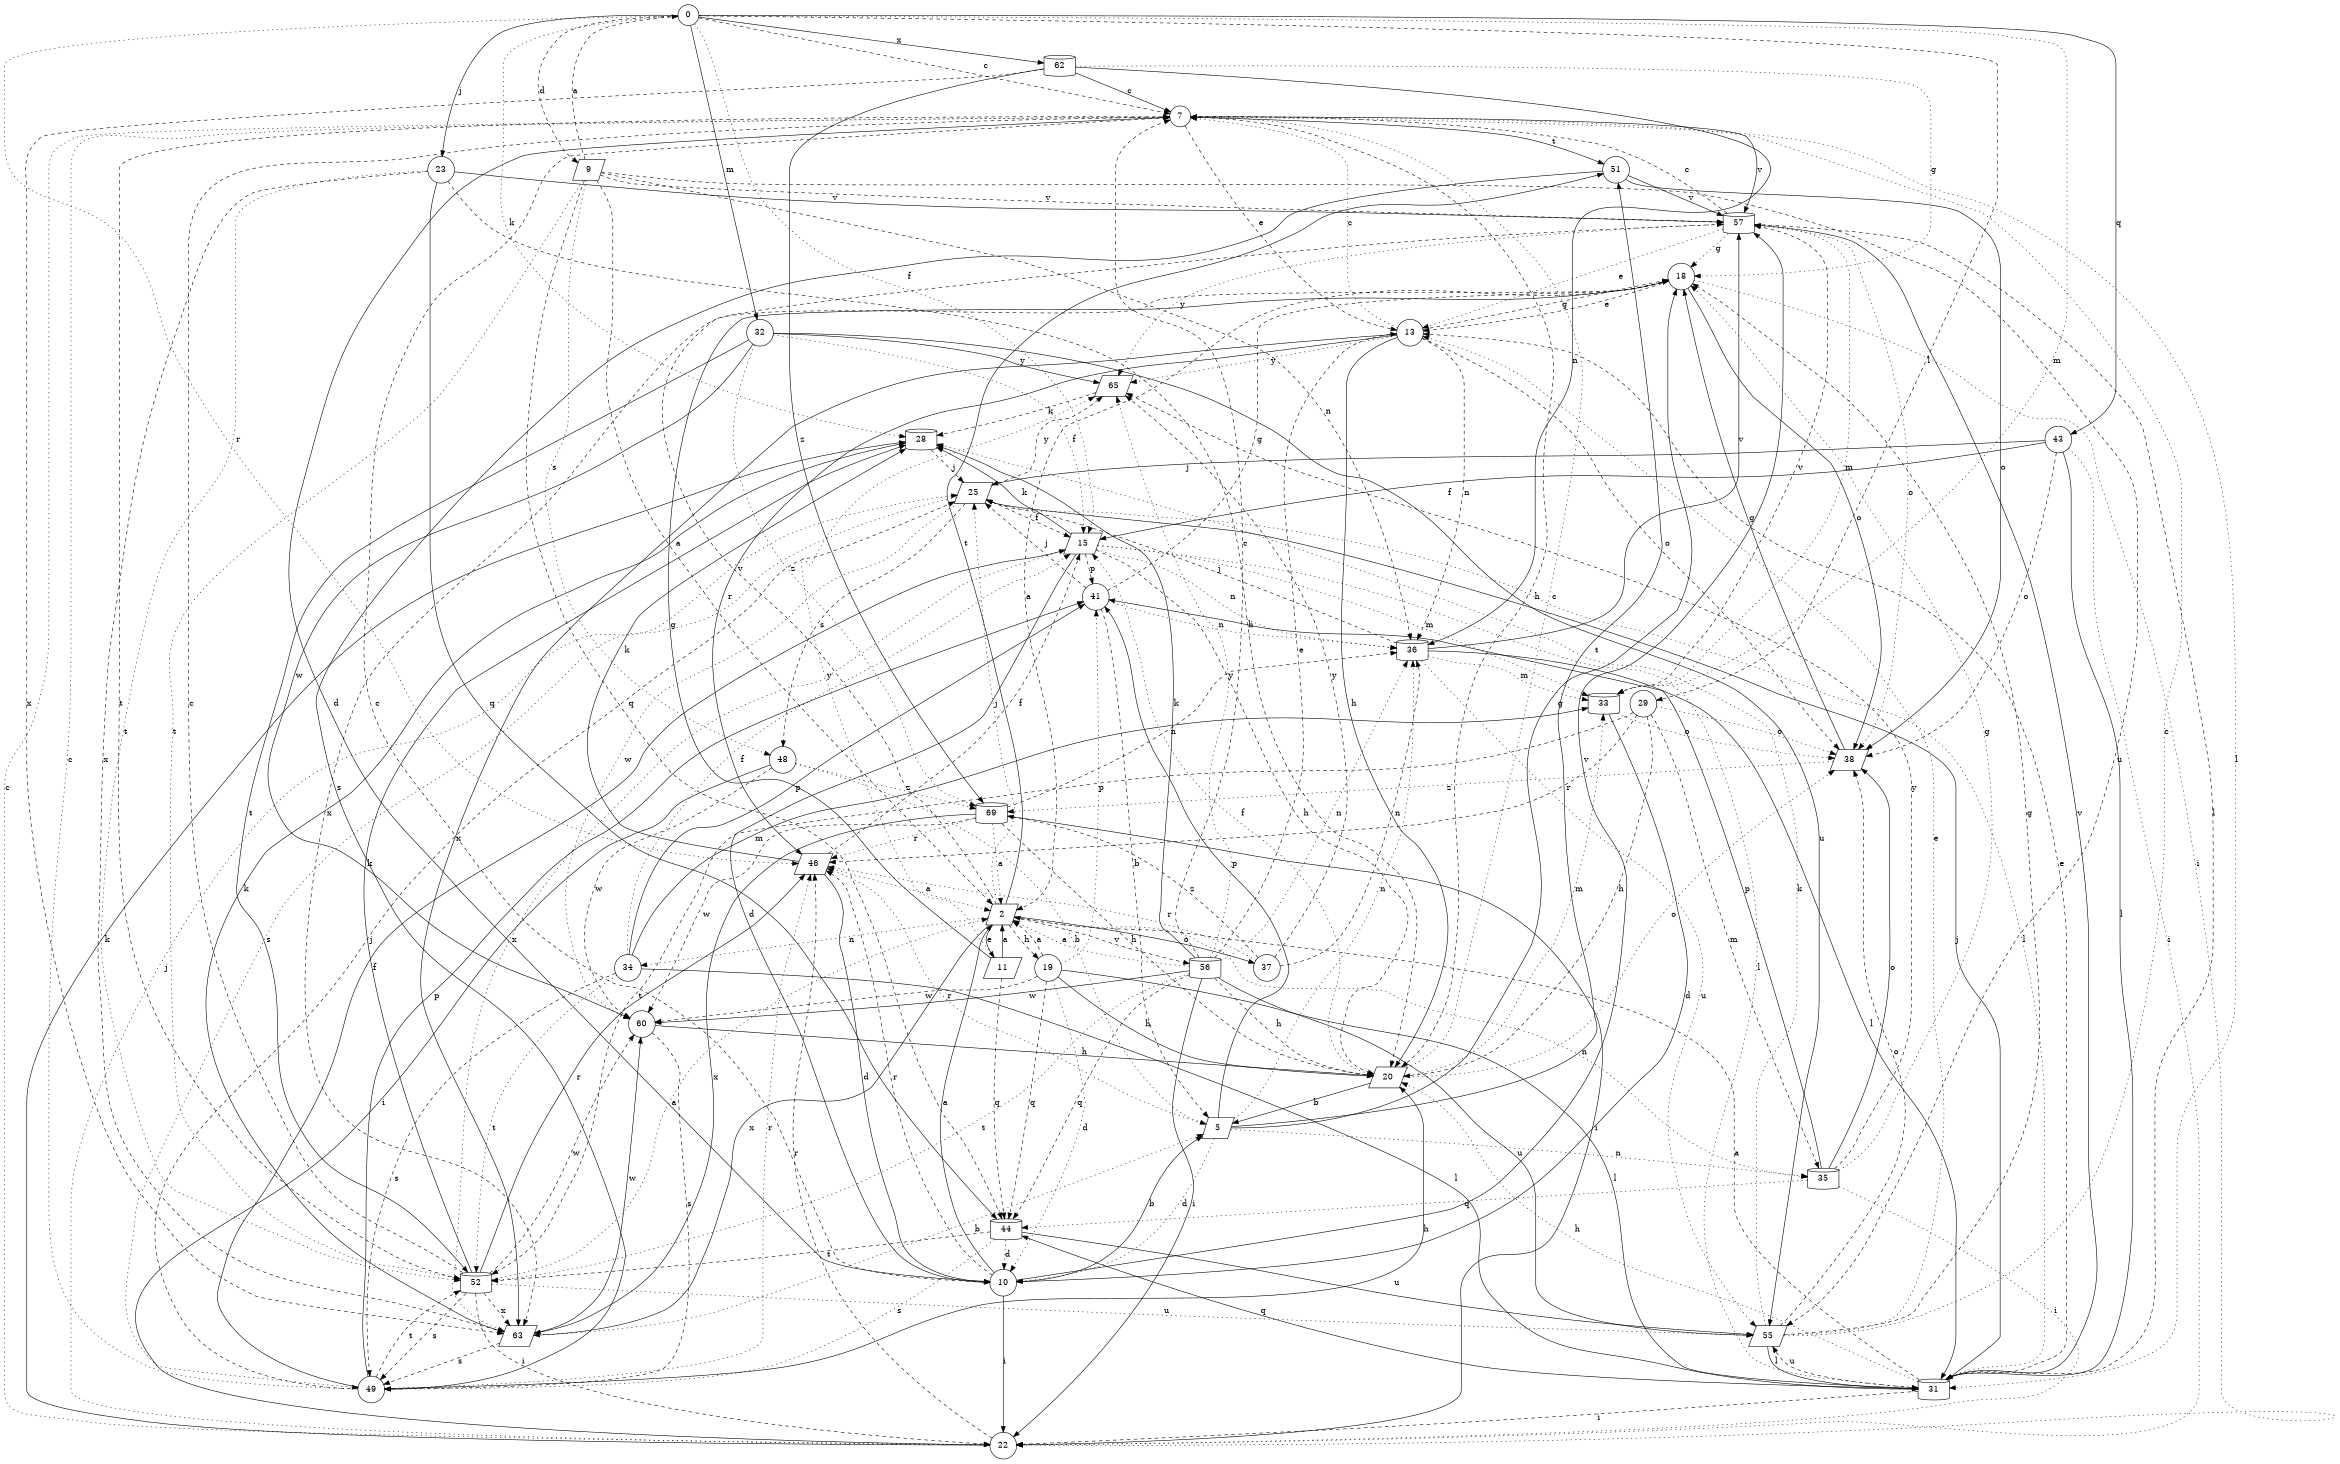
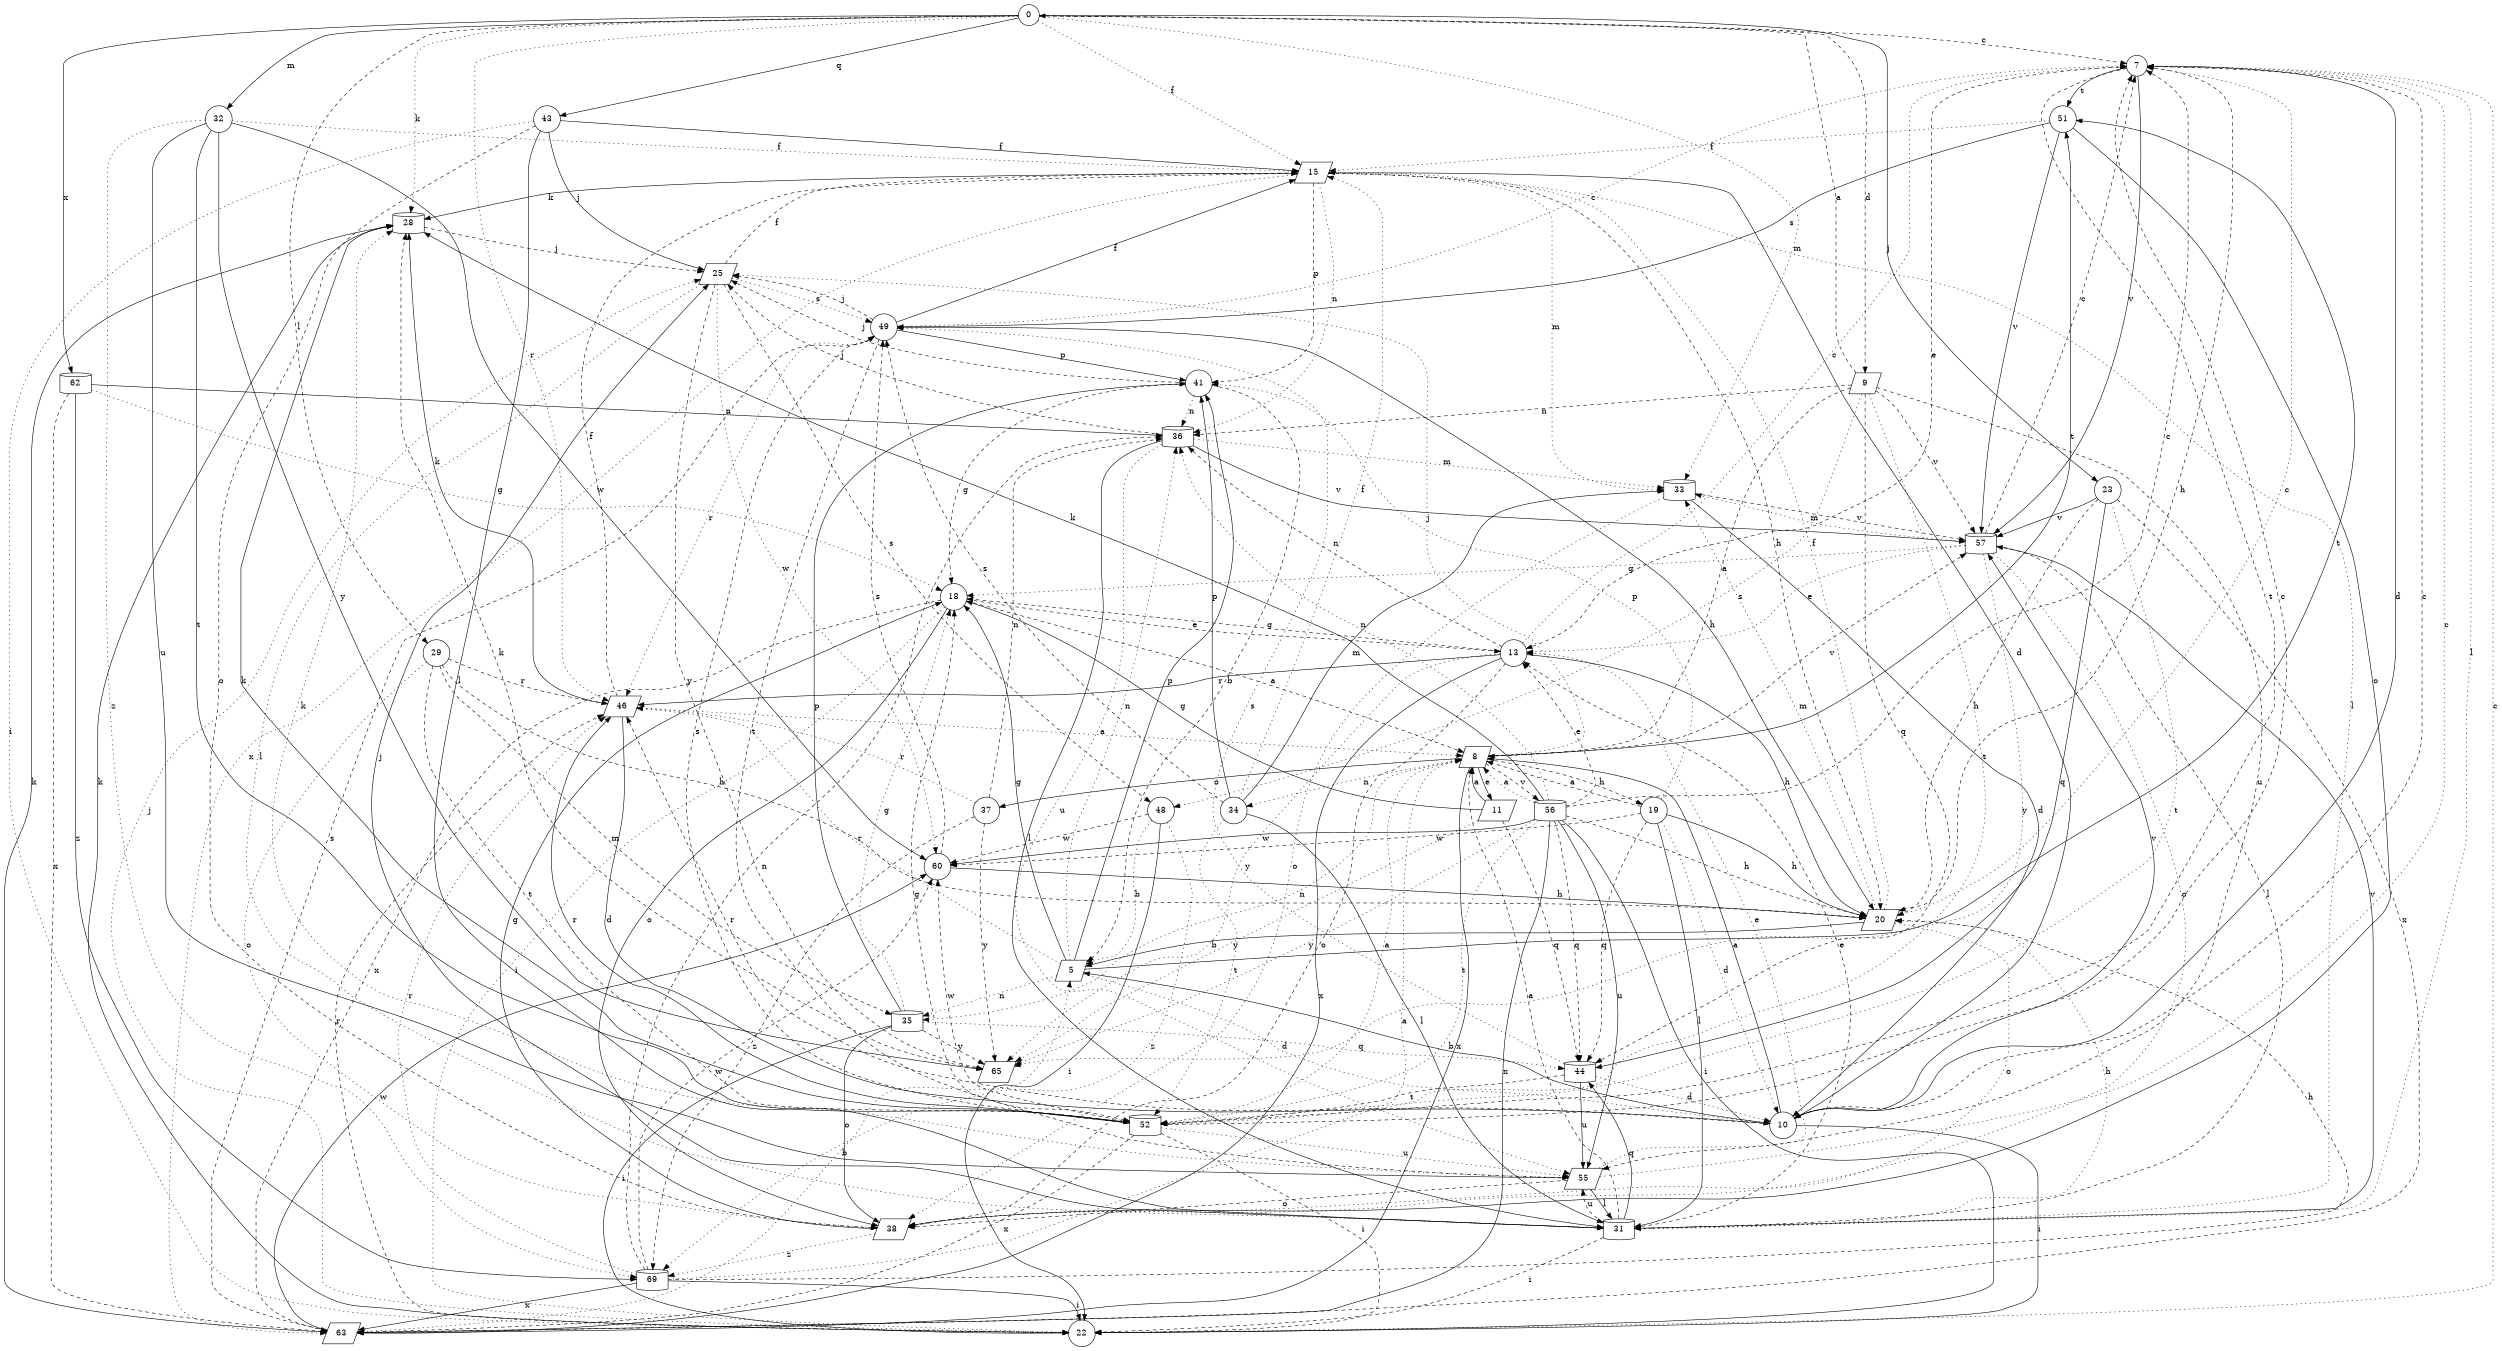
(1120, 91) -> none
none -> (1675, 147)
(1002, 915) -> (1475, 757)
none -> (1343, 1306)
(1778, 1421) -> (628, 1288)
